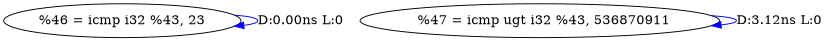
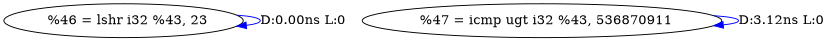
(122, 21) -> (124, 21)
